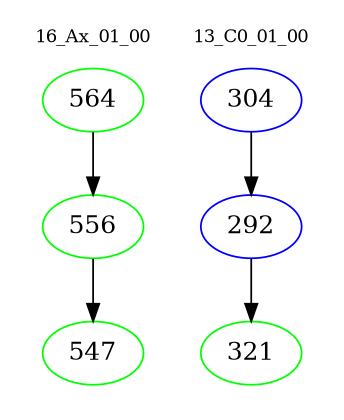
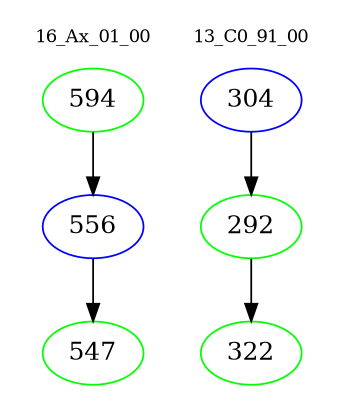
(251, 38) -> (251, 38)
(93, 100) -> (93, 100)
(93, 227) -> (93, 227)
(251, 227) -> (251, 227)
(251, 353) -> (251, 353)
